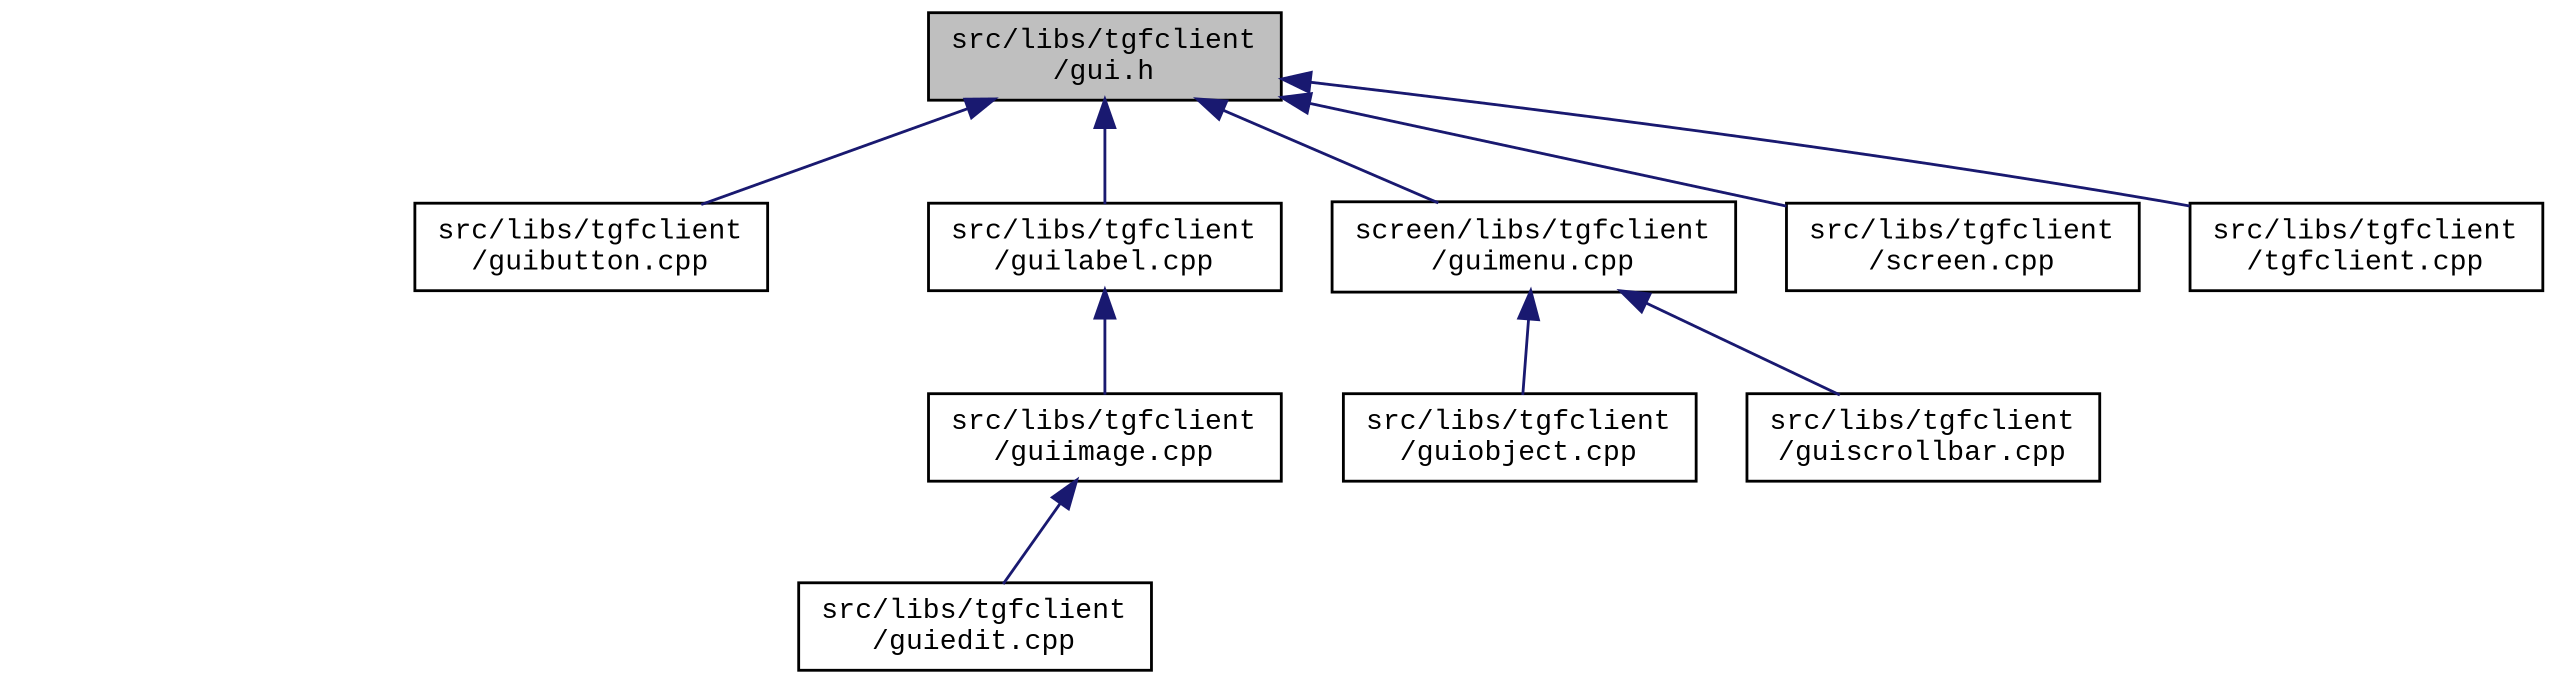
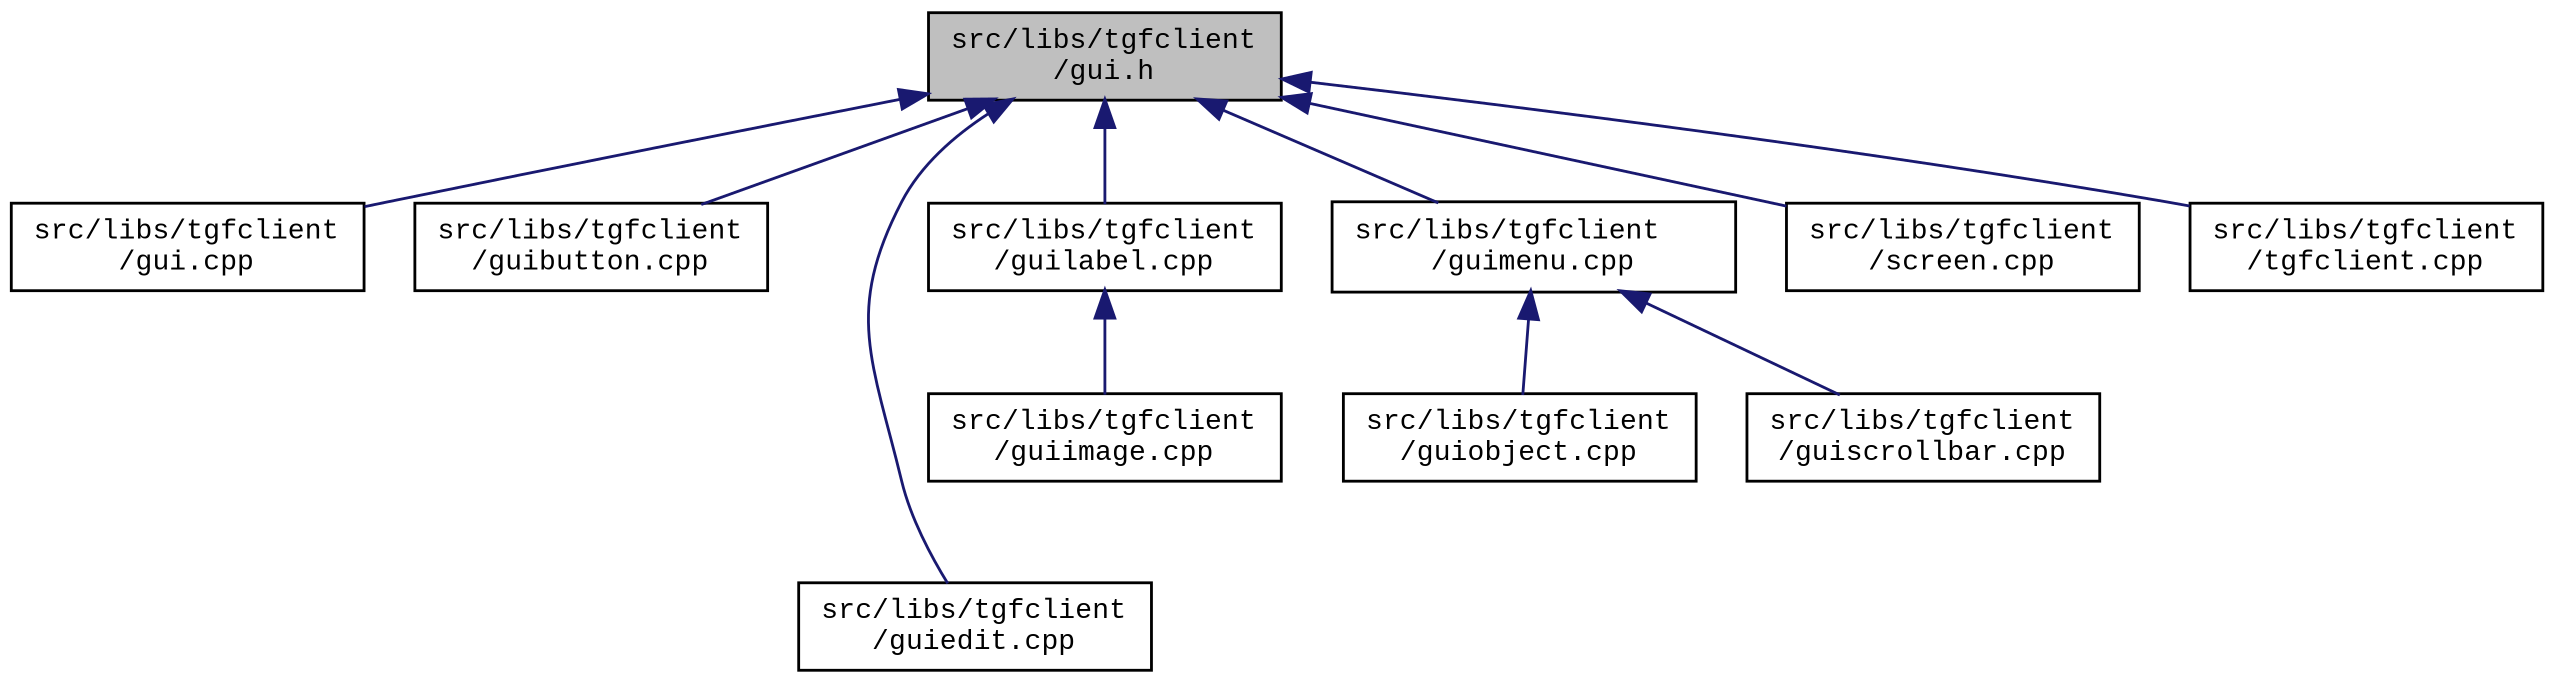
none -> (188, 247)
(1534, 247) -> (1534, 247)
(1032, 544) -> (869, 334)
